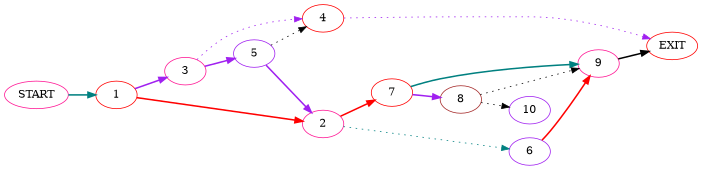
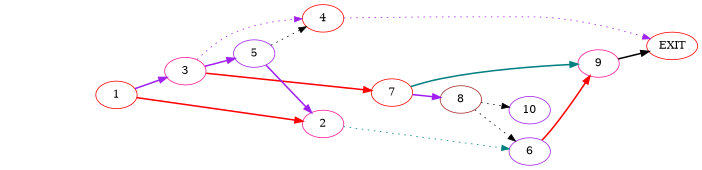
(526, 82) -> (492, 123)
(36, 95) -> none
(354, 110) -> (289, 82)
